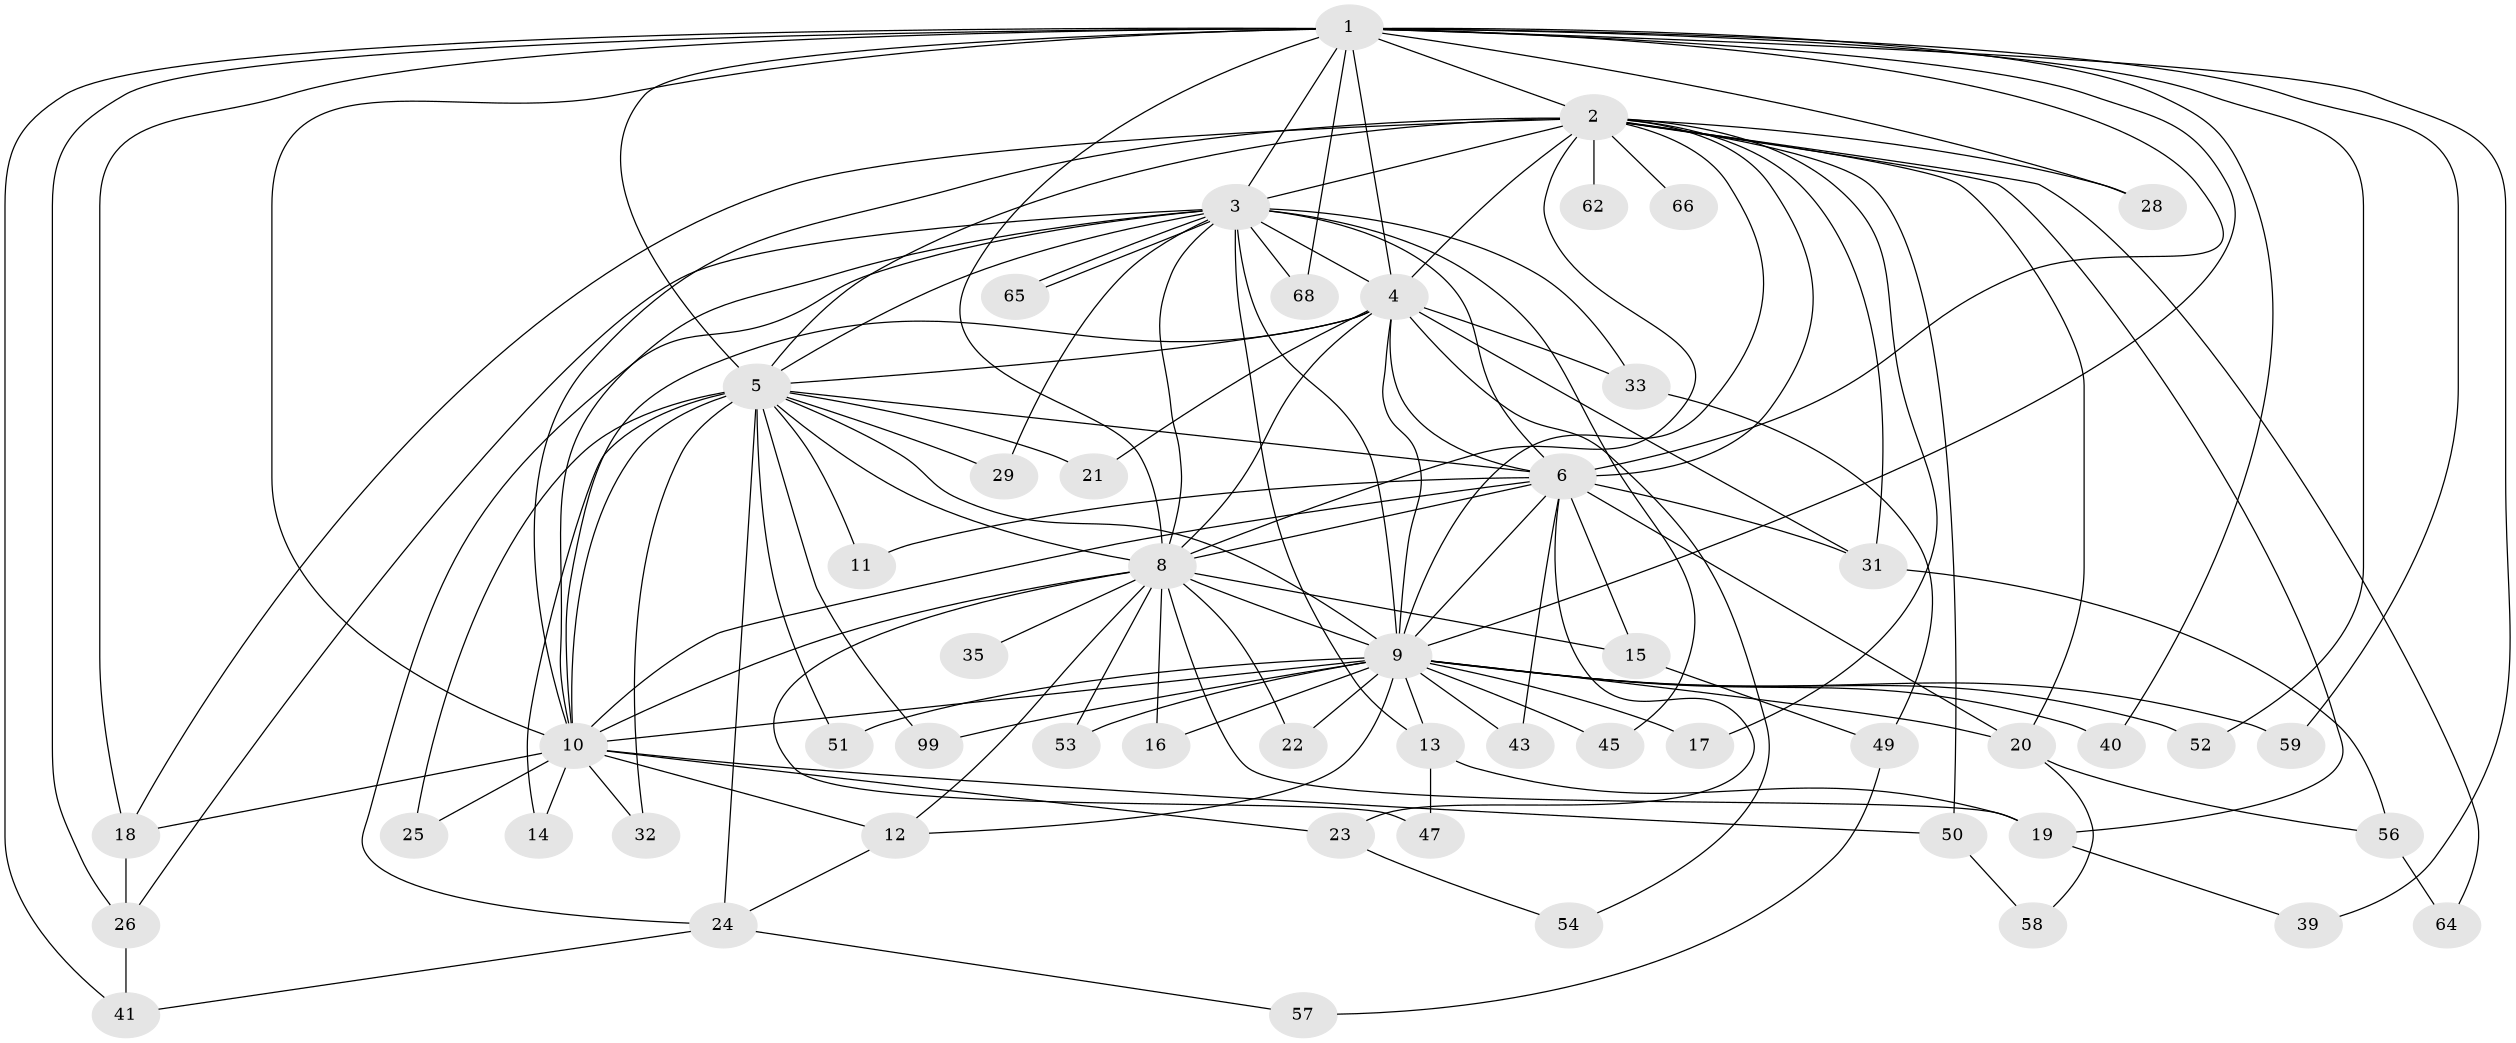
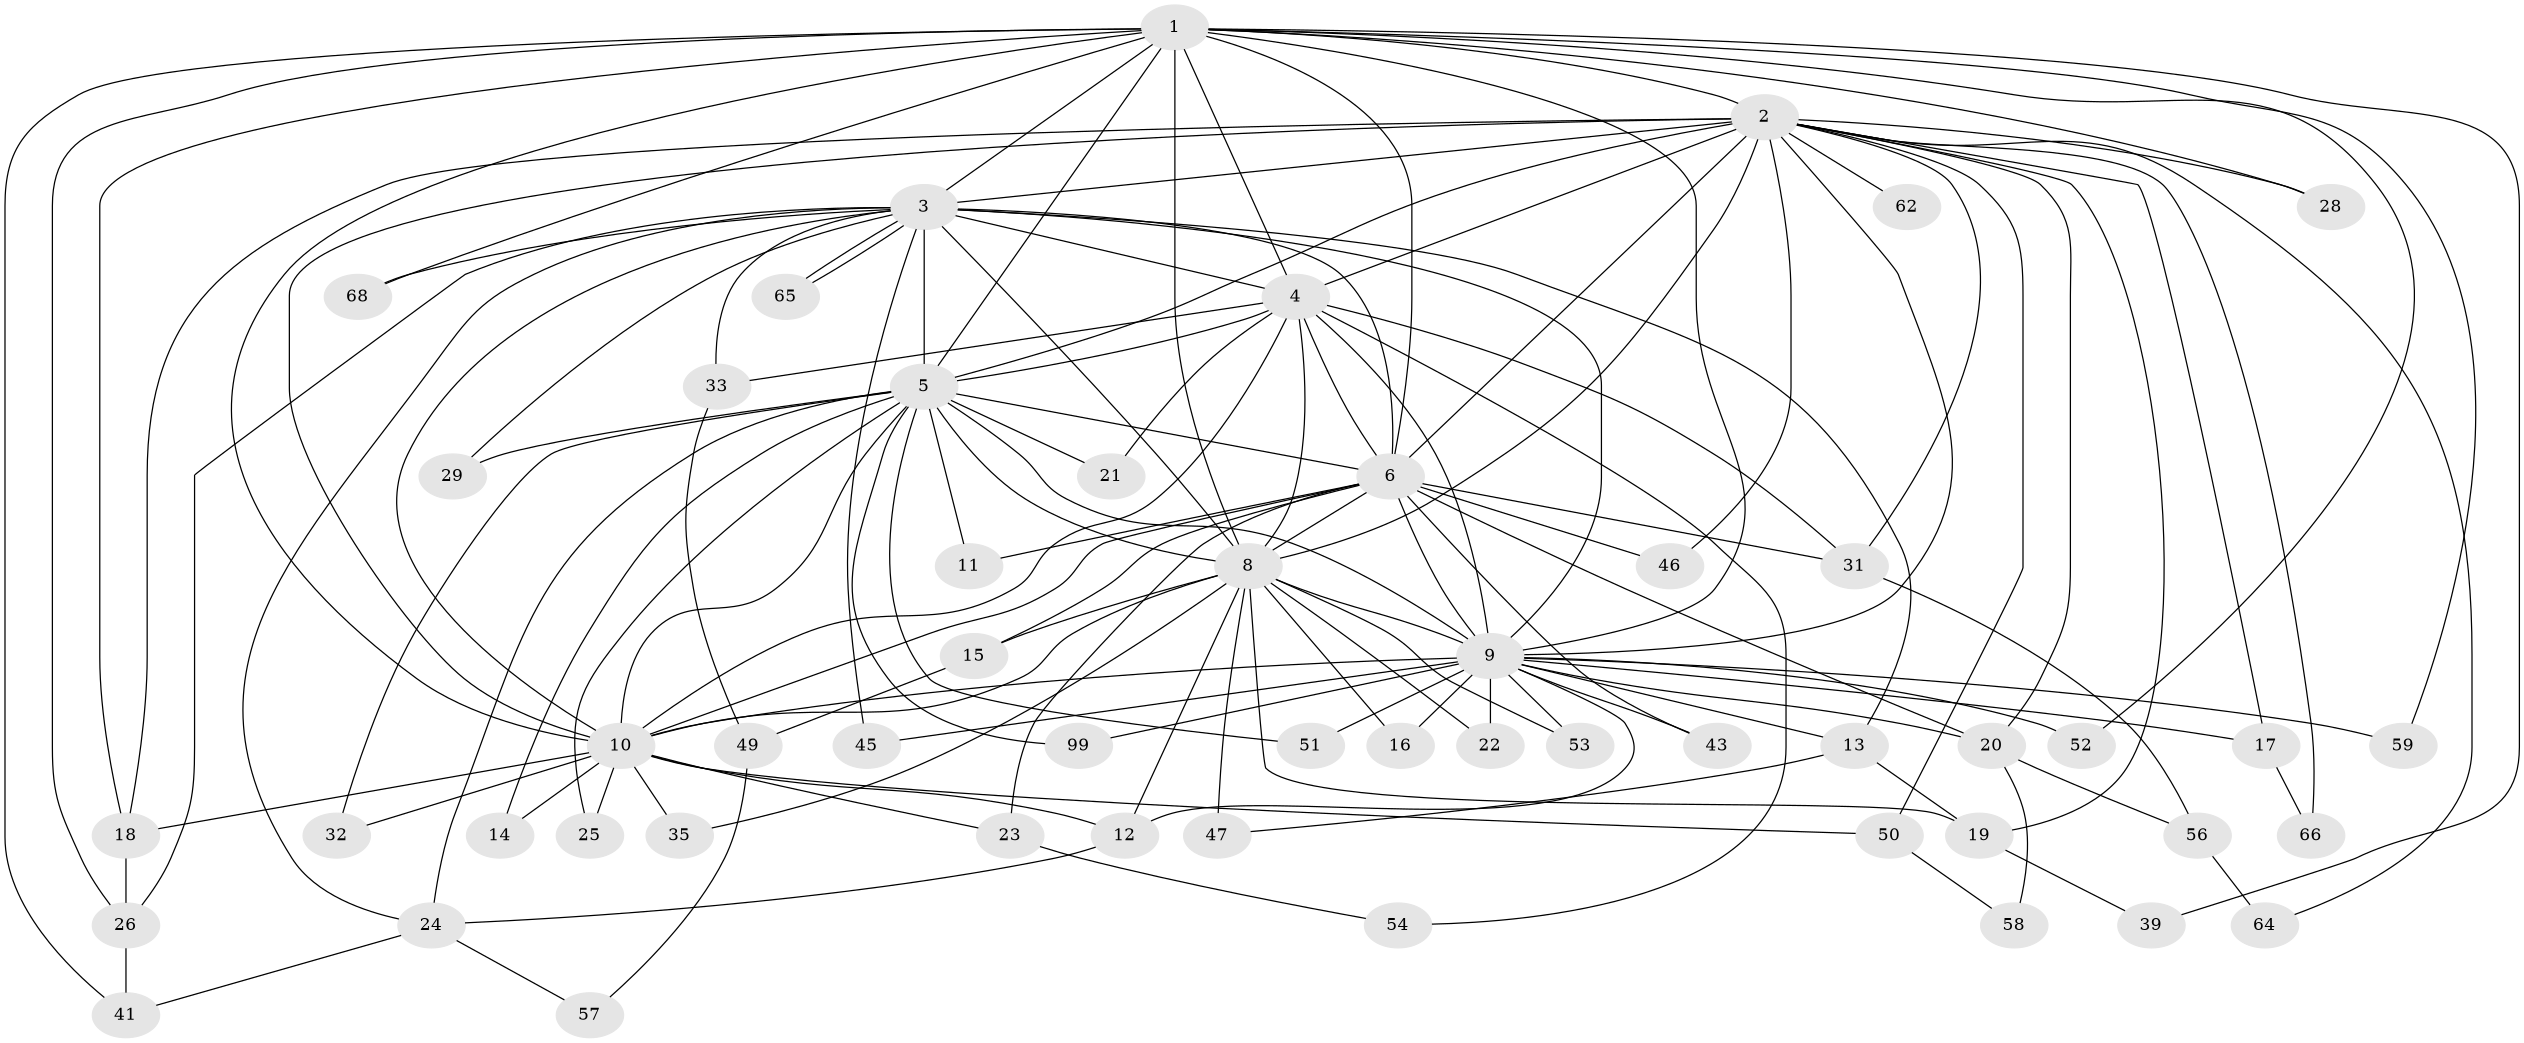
none -> (1670, 566)
(2112, 746) -> none
none -> (650, 791)
none -> (2289, 791)
